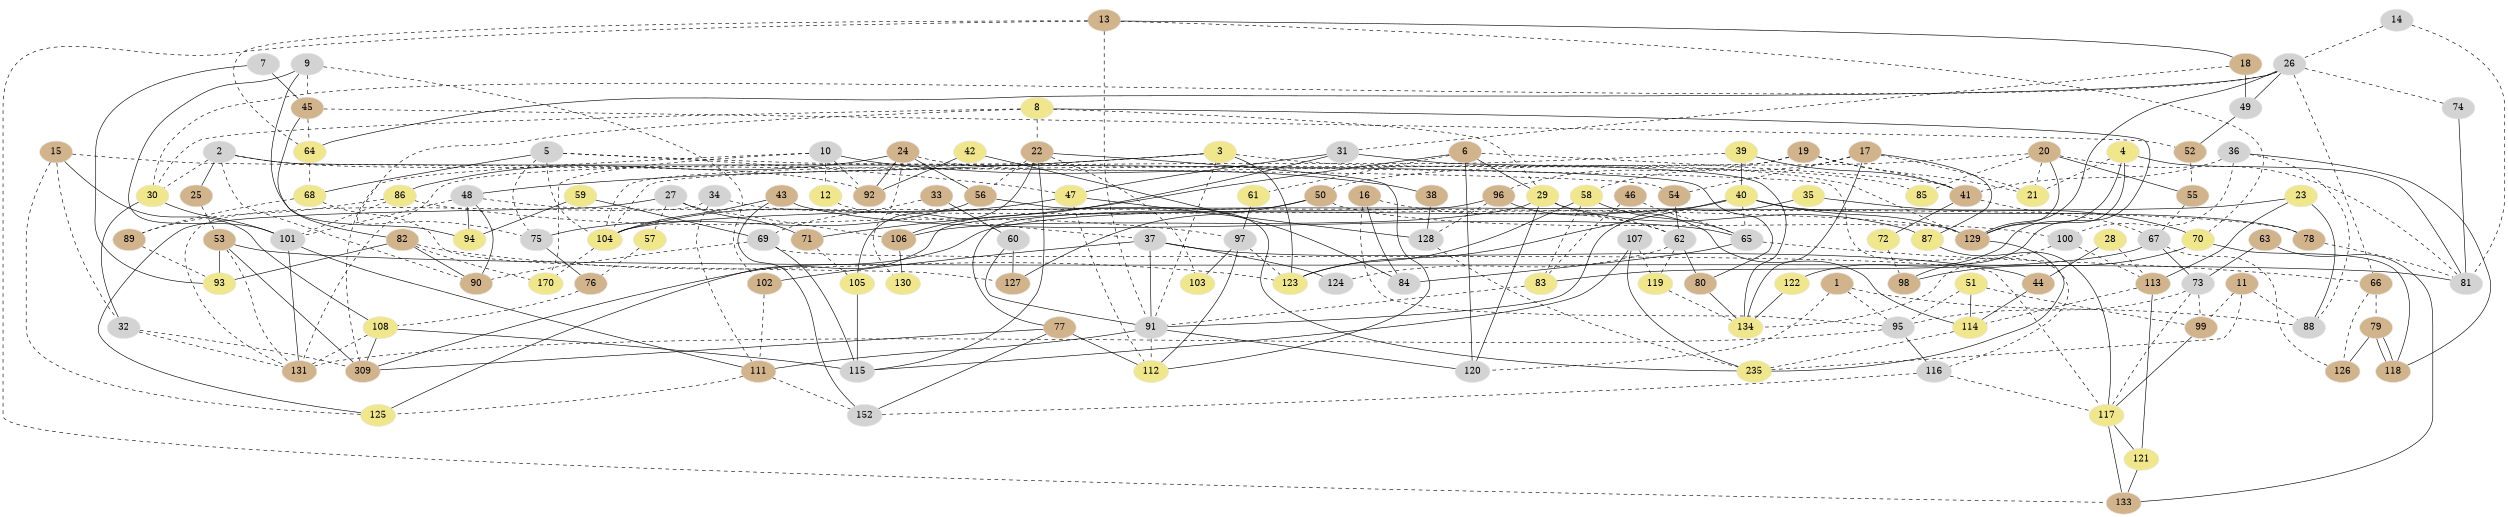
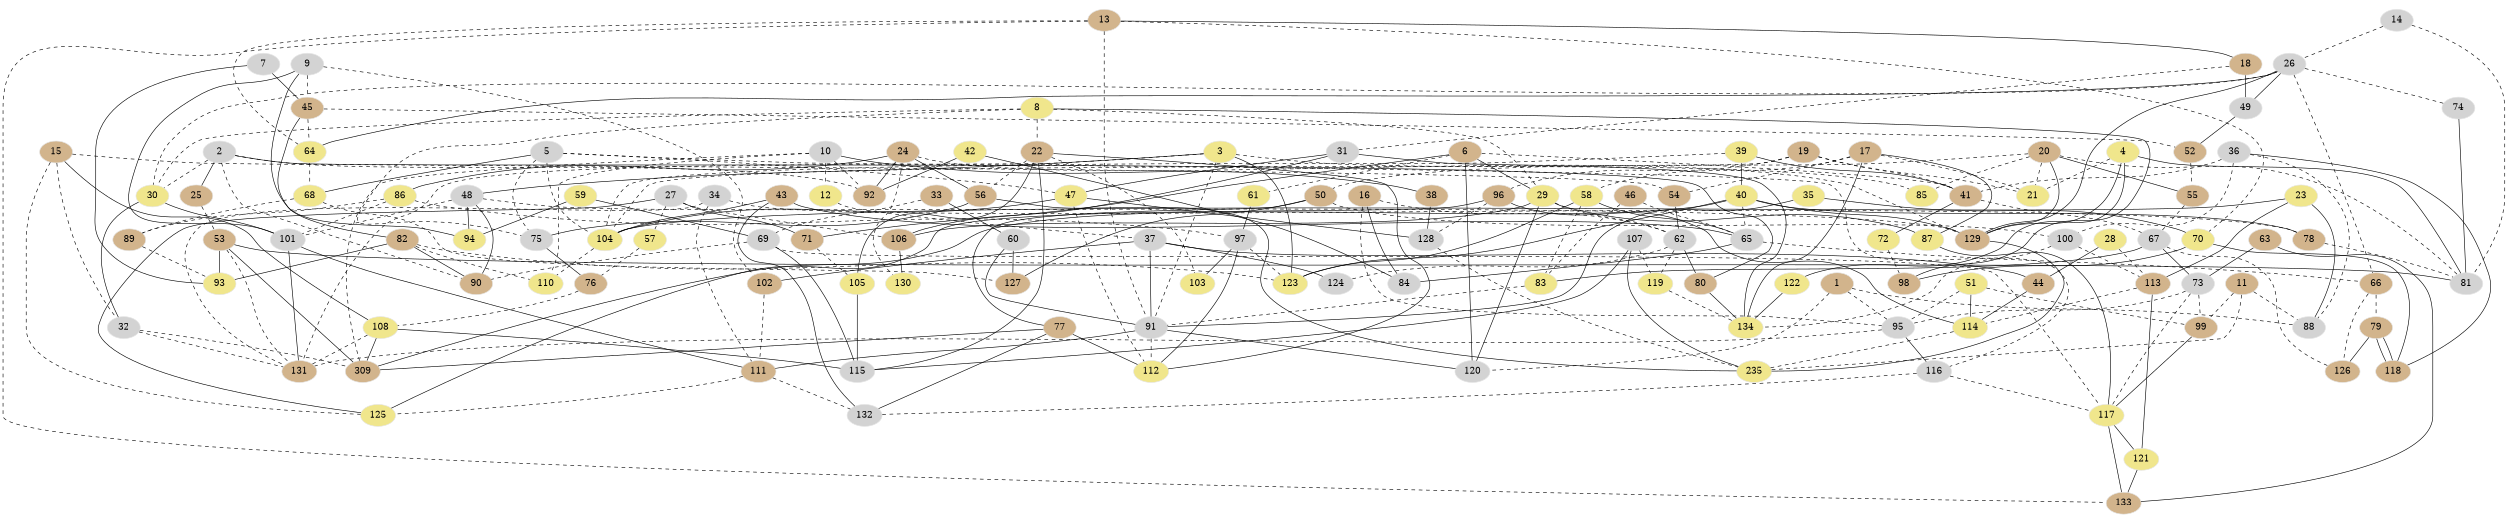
(546, 284) -> (546, 284)
(865, 415) -> (865, 415)
